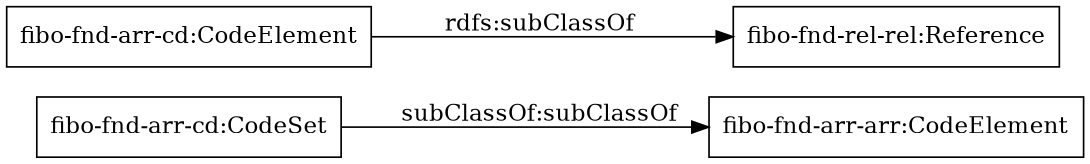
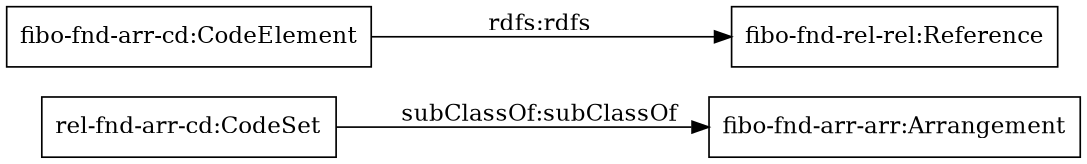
(540, 24) -> (540, 24)
(189, 127) -> (189, 127)
(896, 127) -> (895, 127)
